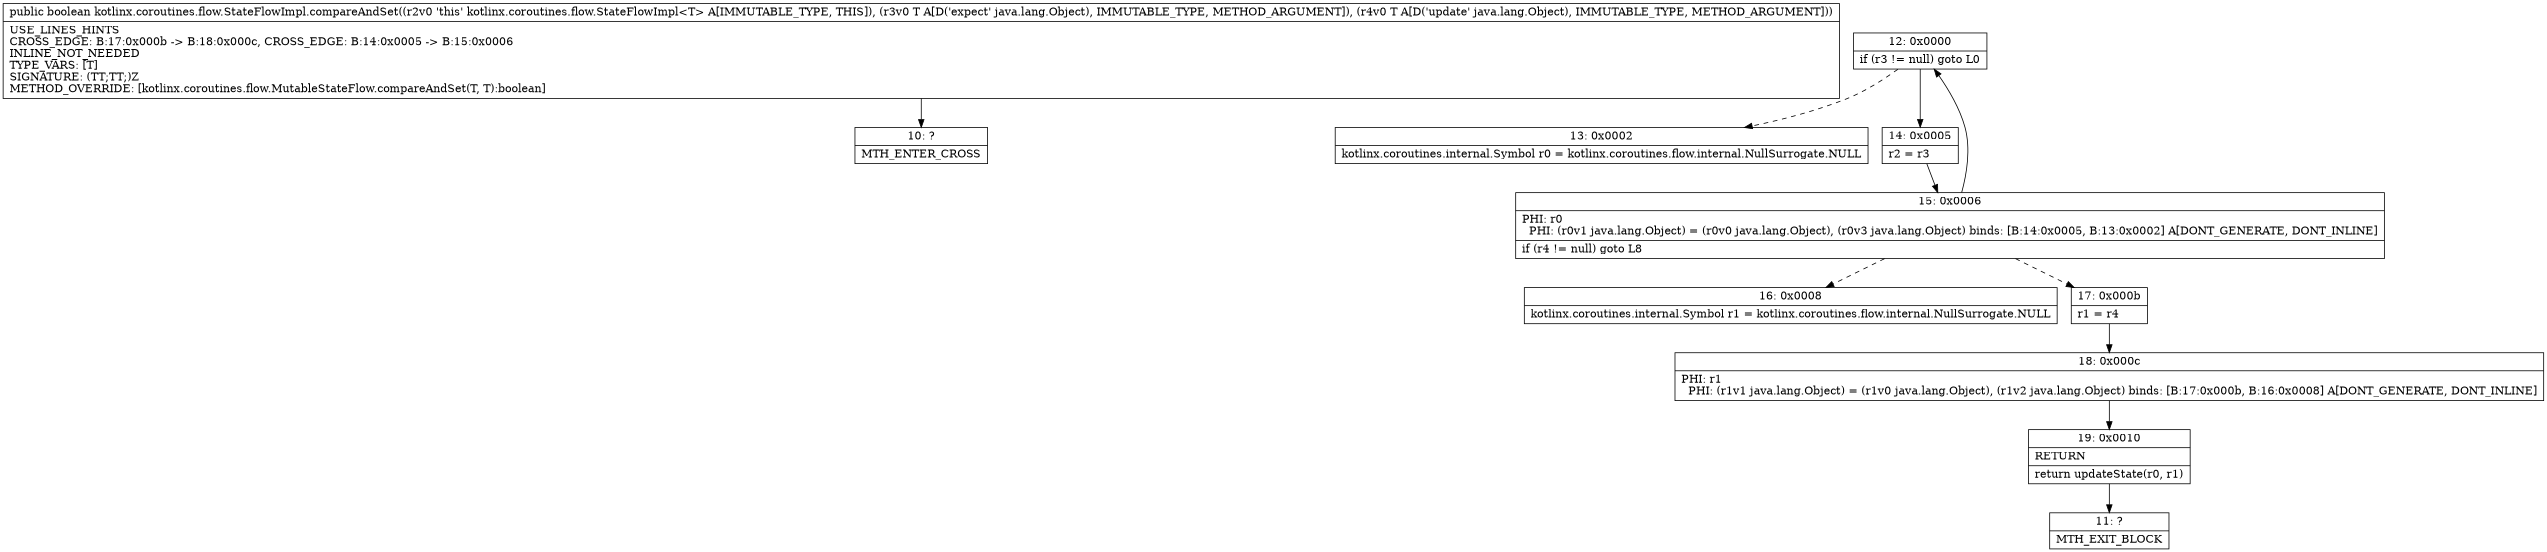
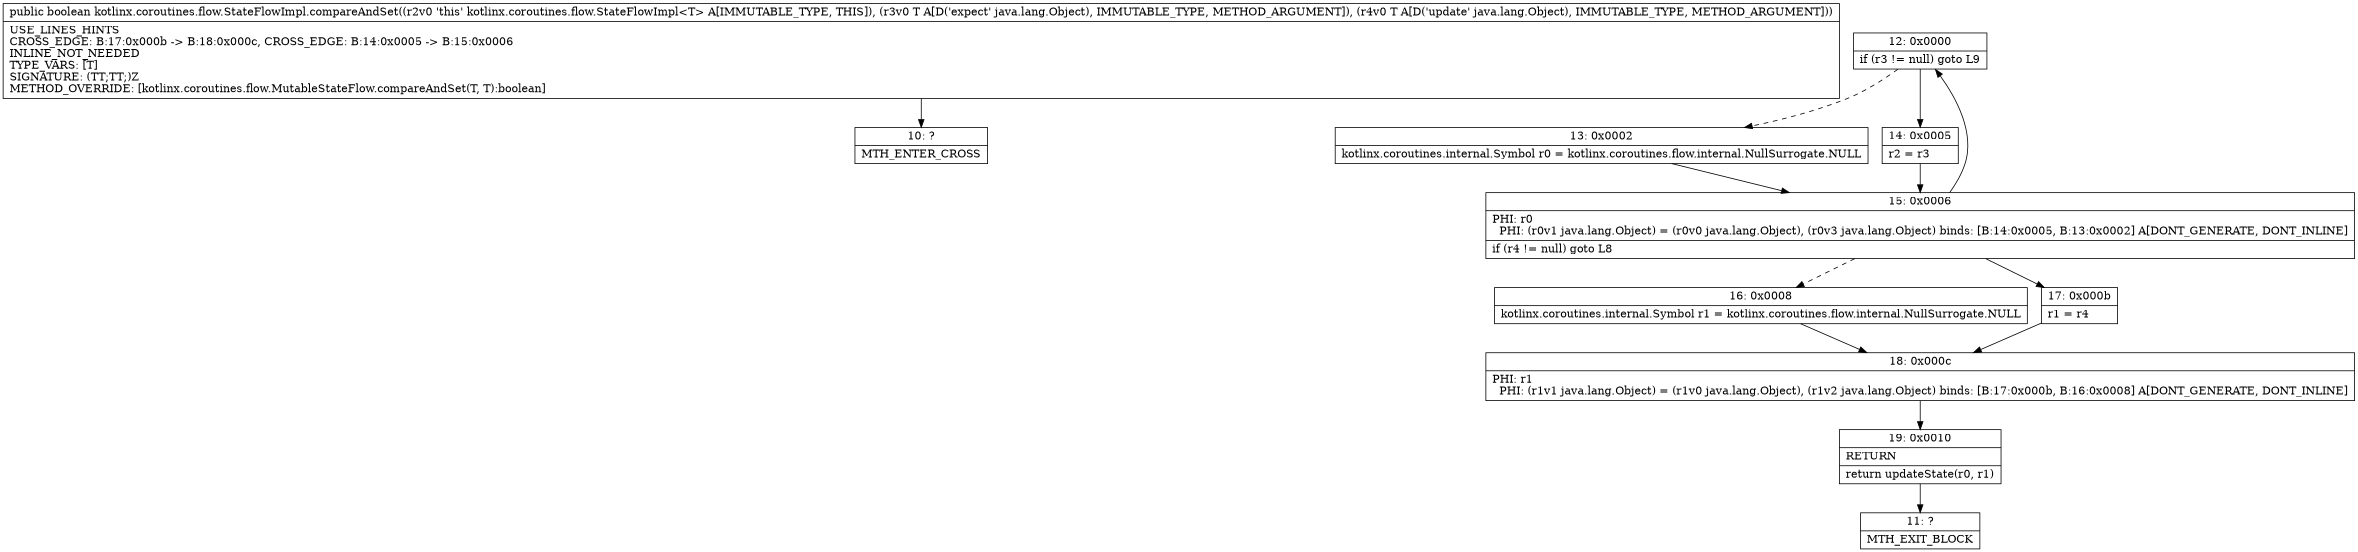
(1920, 60) -> (1920, 60)
none -> (1727, 177)
(2041, 271) -> (2011, 271)
none -> (1830, 337)
